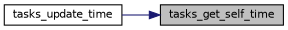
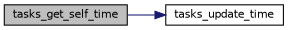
(136, 15) -> (141, 15)
